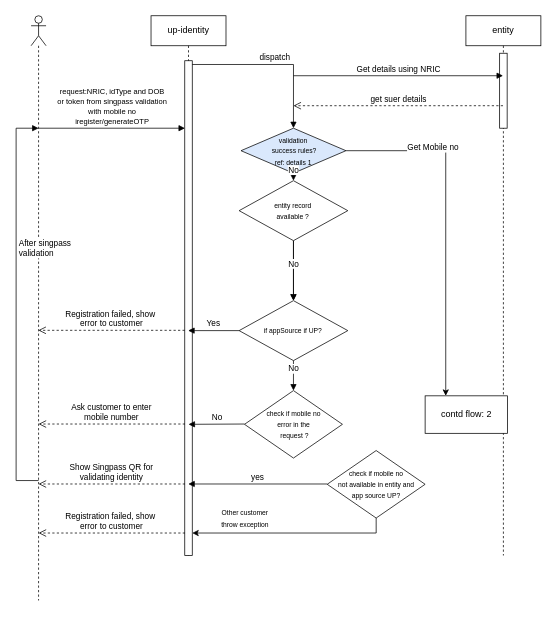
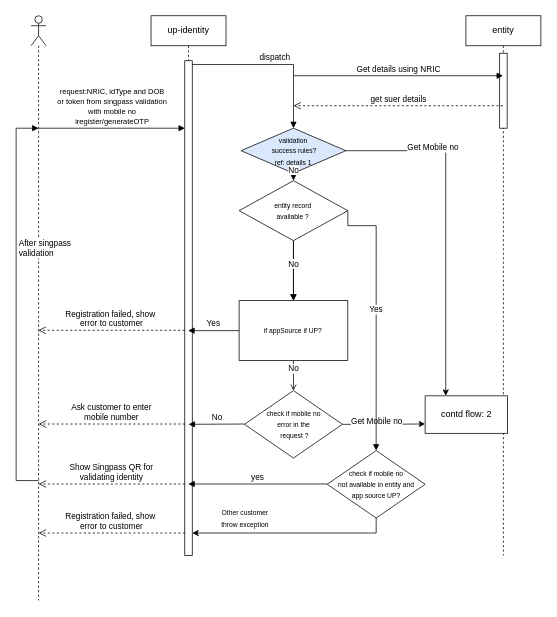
none -> (369, 225)
(294, 330) -> (294, 330)
(294, 383) -> (294, 385)
none -> (373, 424)
